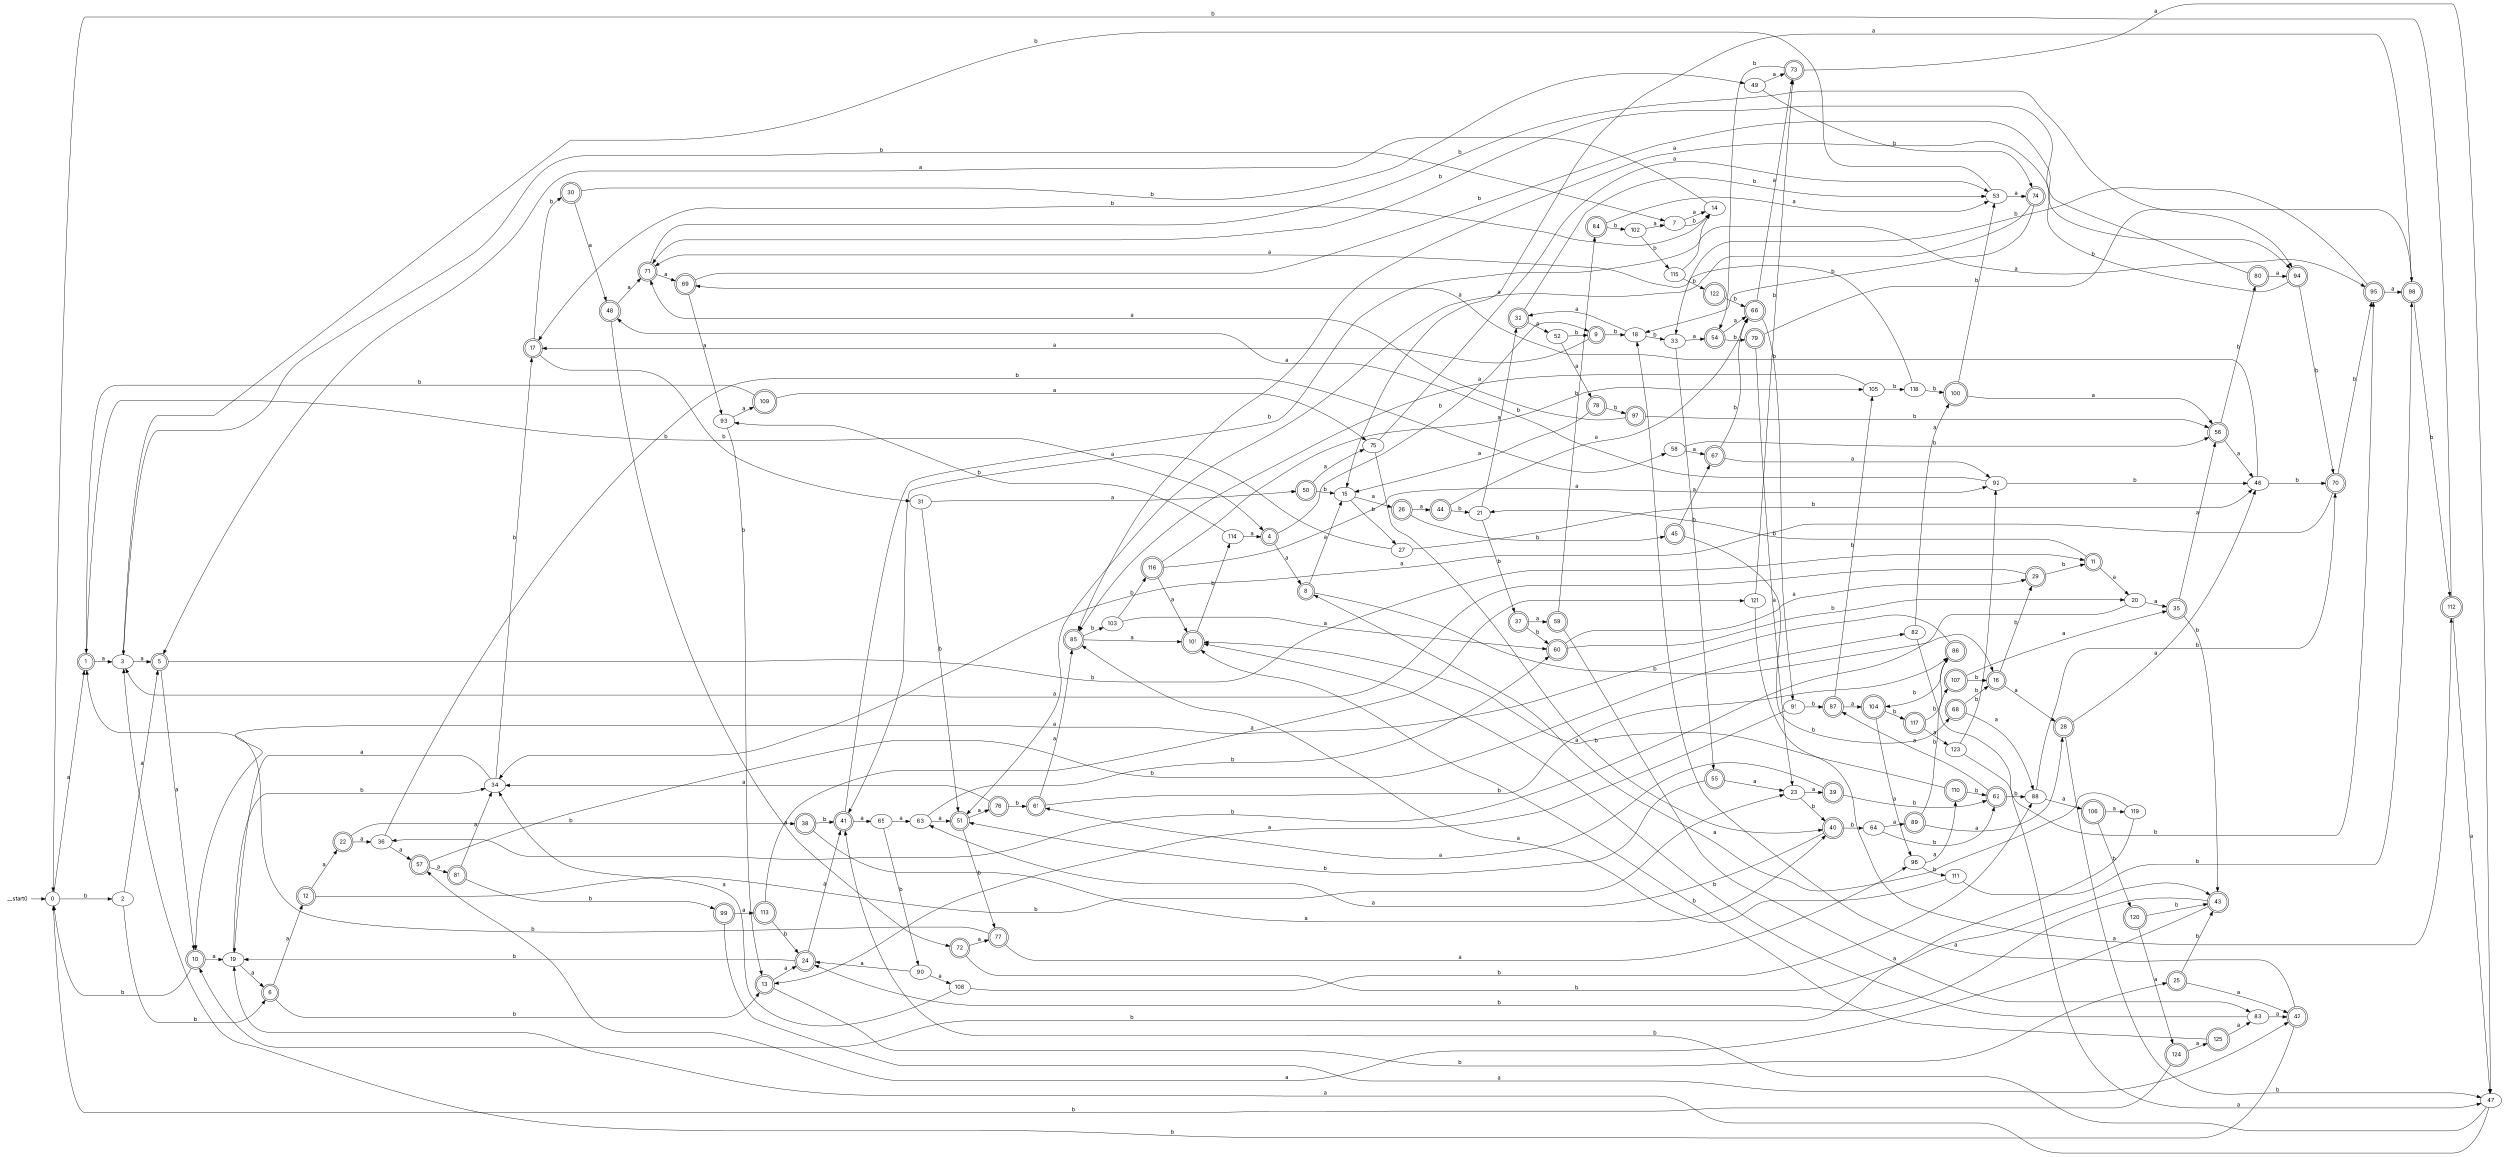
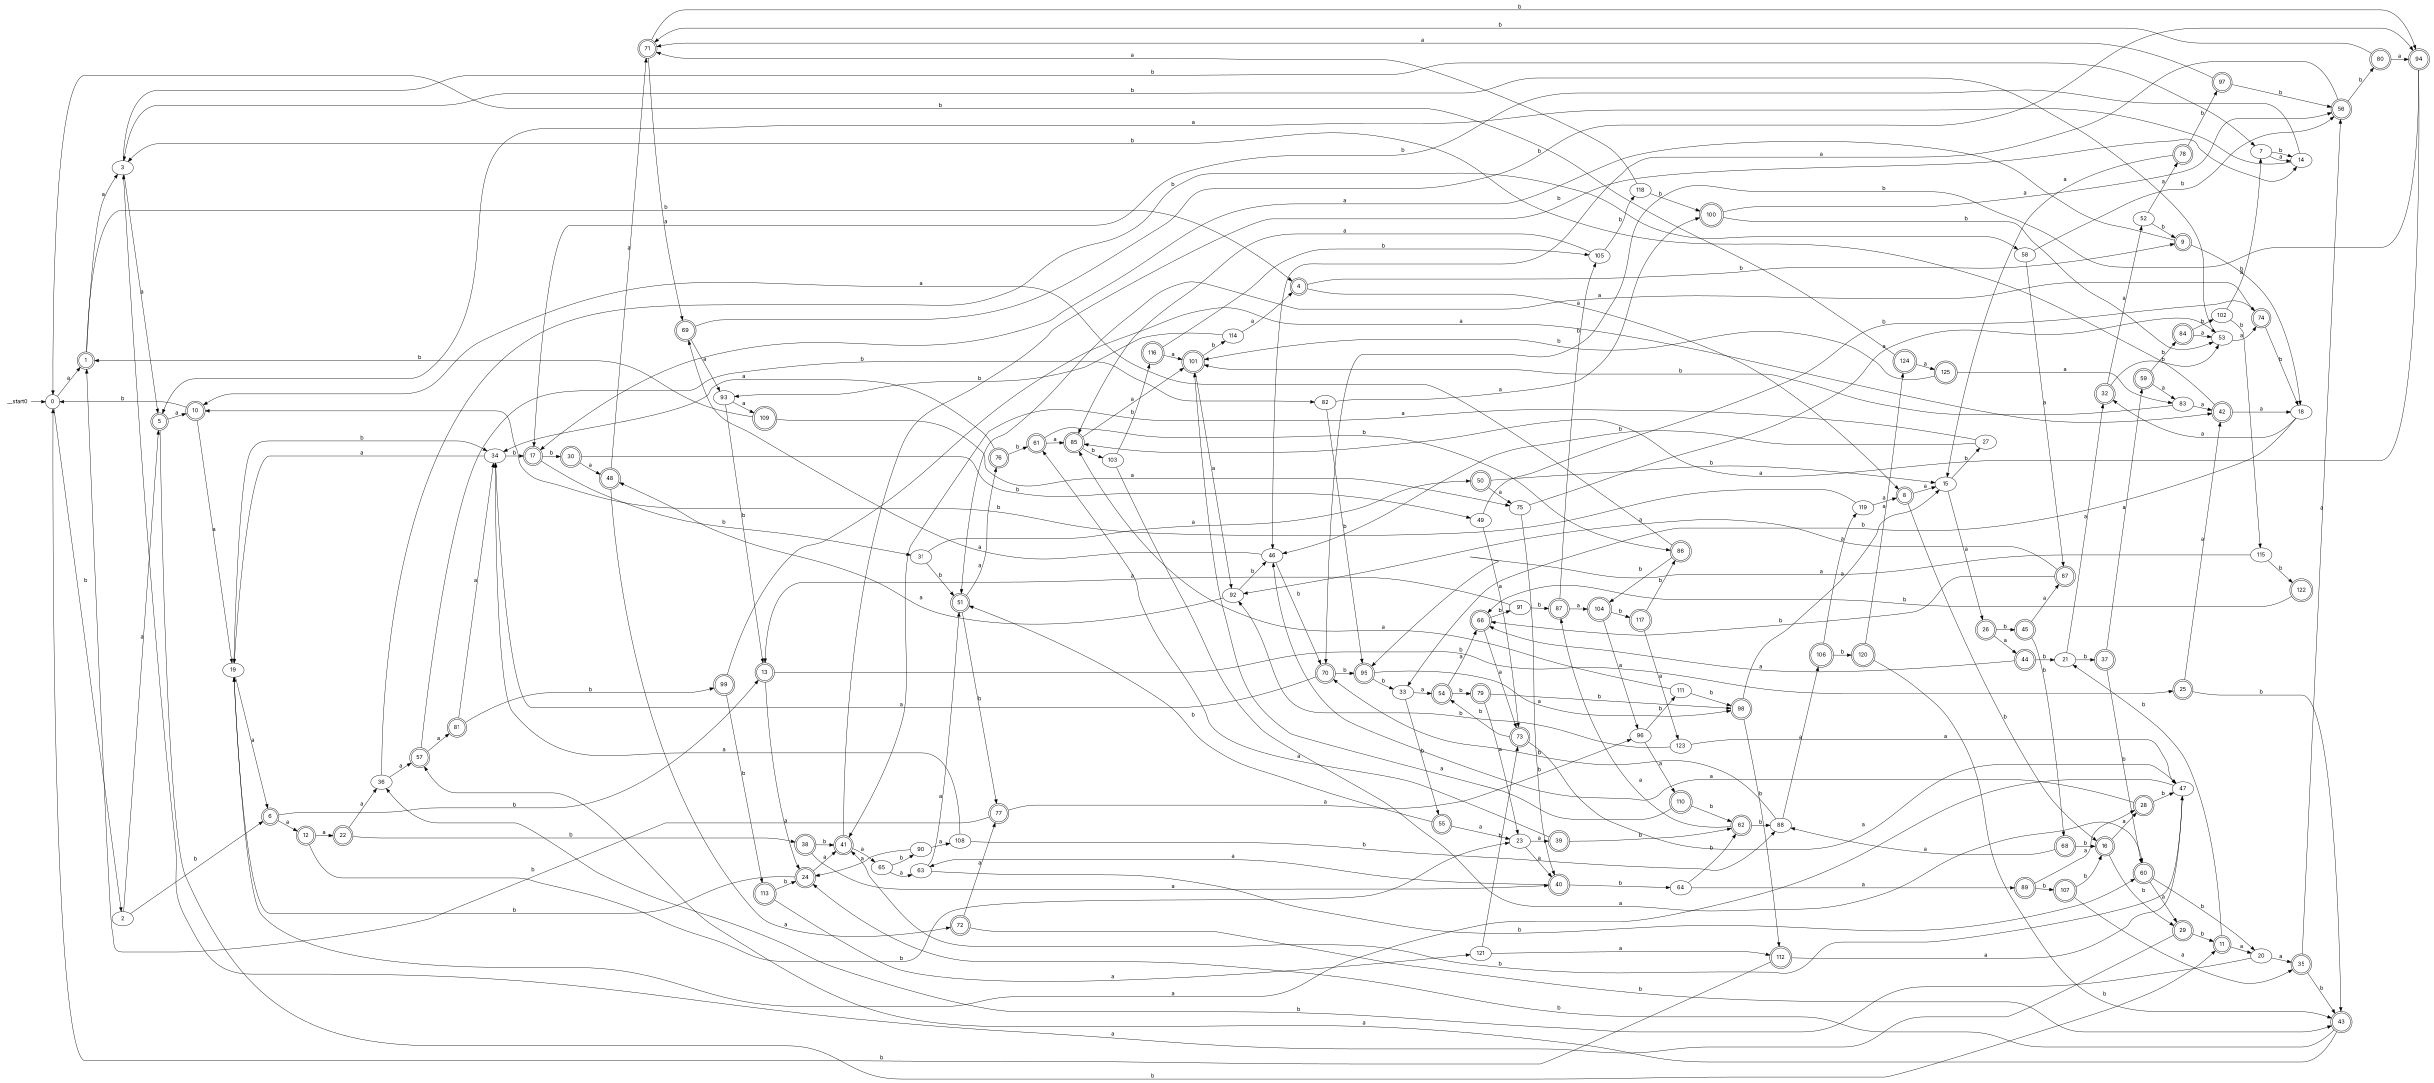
(1566, 489) -> (1212, 473)
(1814, 807) -> (1539, 858)
(744, 910) -> (744, 774)
